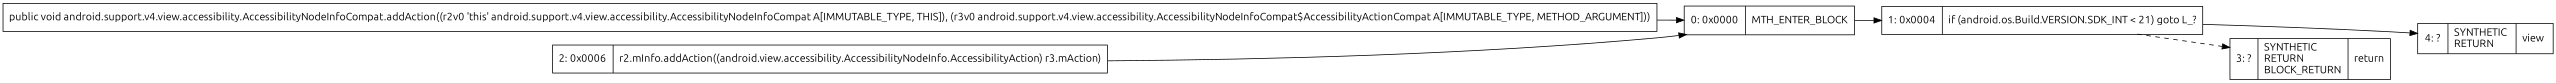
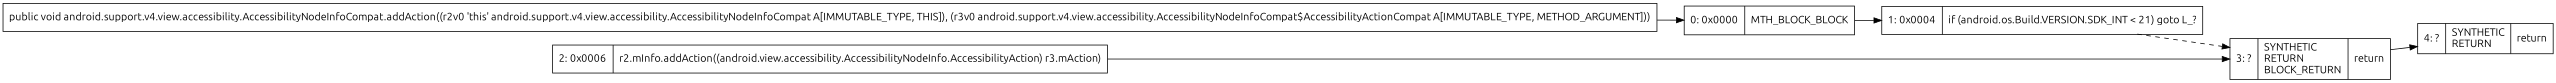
(1800, 20) -> (1800, 20)
(2306, 28) -> (2400, 49)
(2533, 38) -> (2532, 38)
(1393, 54) -> (1665, 59)
